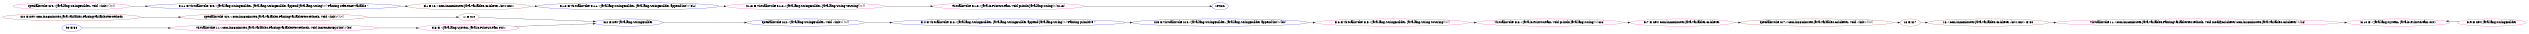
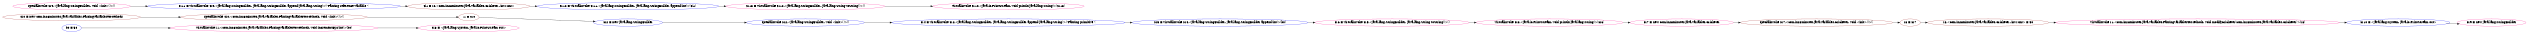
(1220, 6) -> none
(2454, 21) -> (2452, 24)
(2398, 23) -> (2398, 23)
(554, 25) -> none
